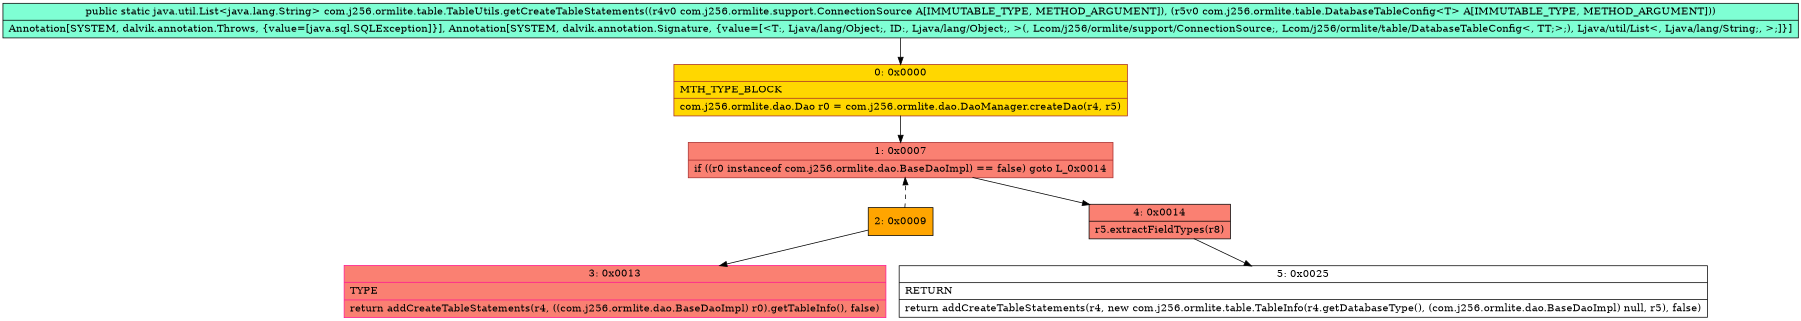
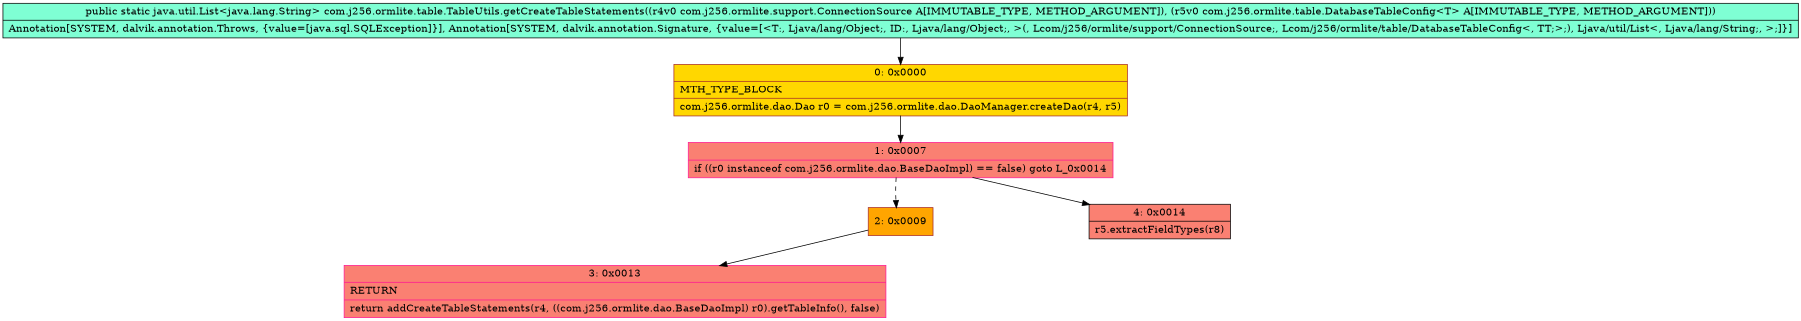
(901, 160) -> (901, 160)
(905, 196) -> (896, 189)
(901, 222) -> (901, 222)
(364, 291) -> (374, 291)
(1303, 292) -> none
